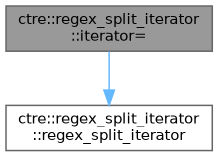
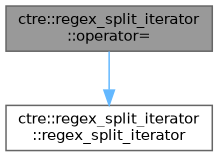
(109, 29) -> (109, 29)
